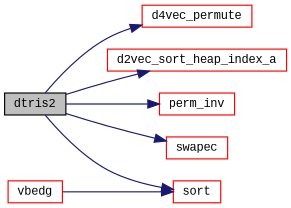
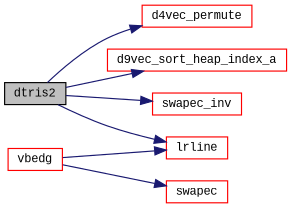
(197, 60) -> (197, 60)
(197, 104) -> (197, 104)
(110, 127) -> (109, 174)
(197, 192) -> (197, 148)
